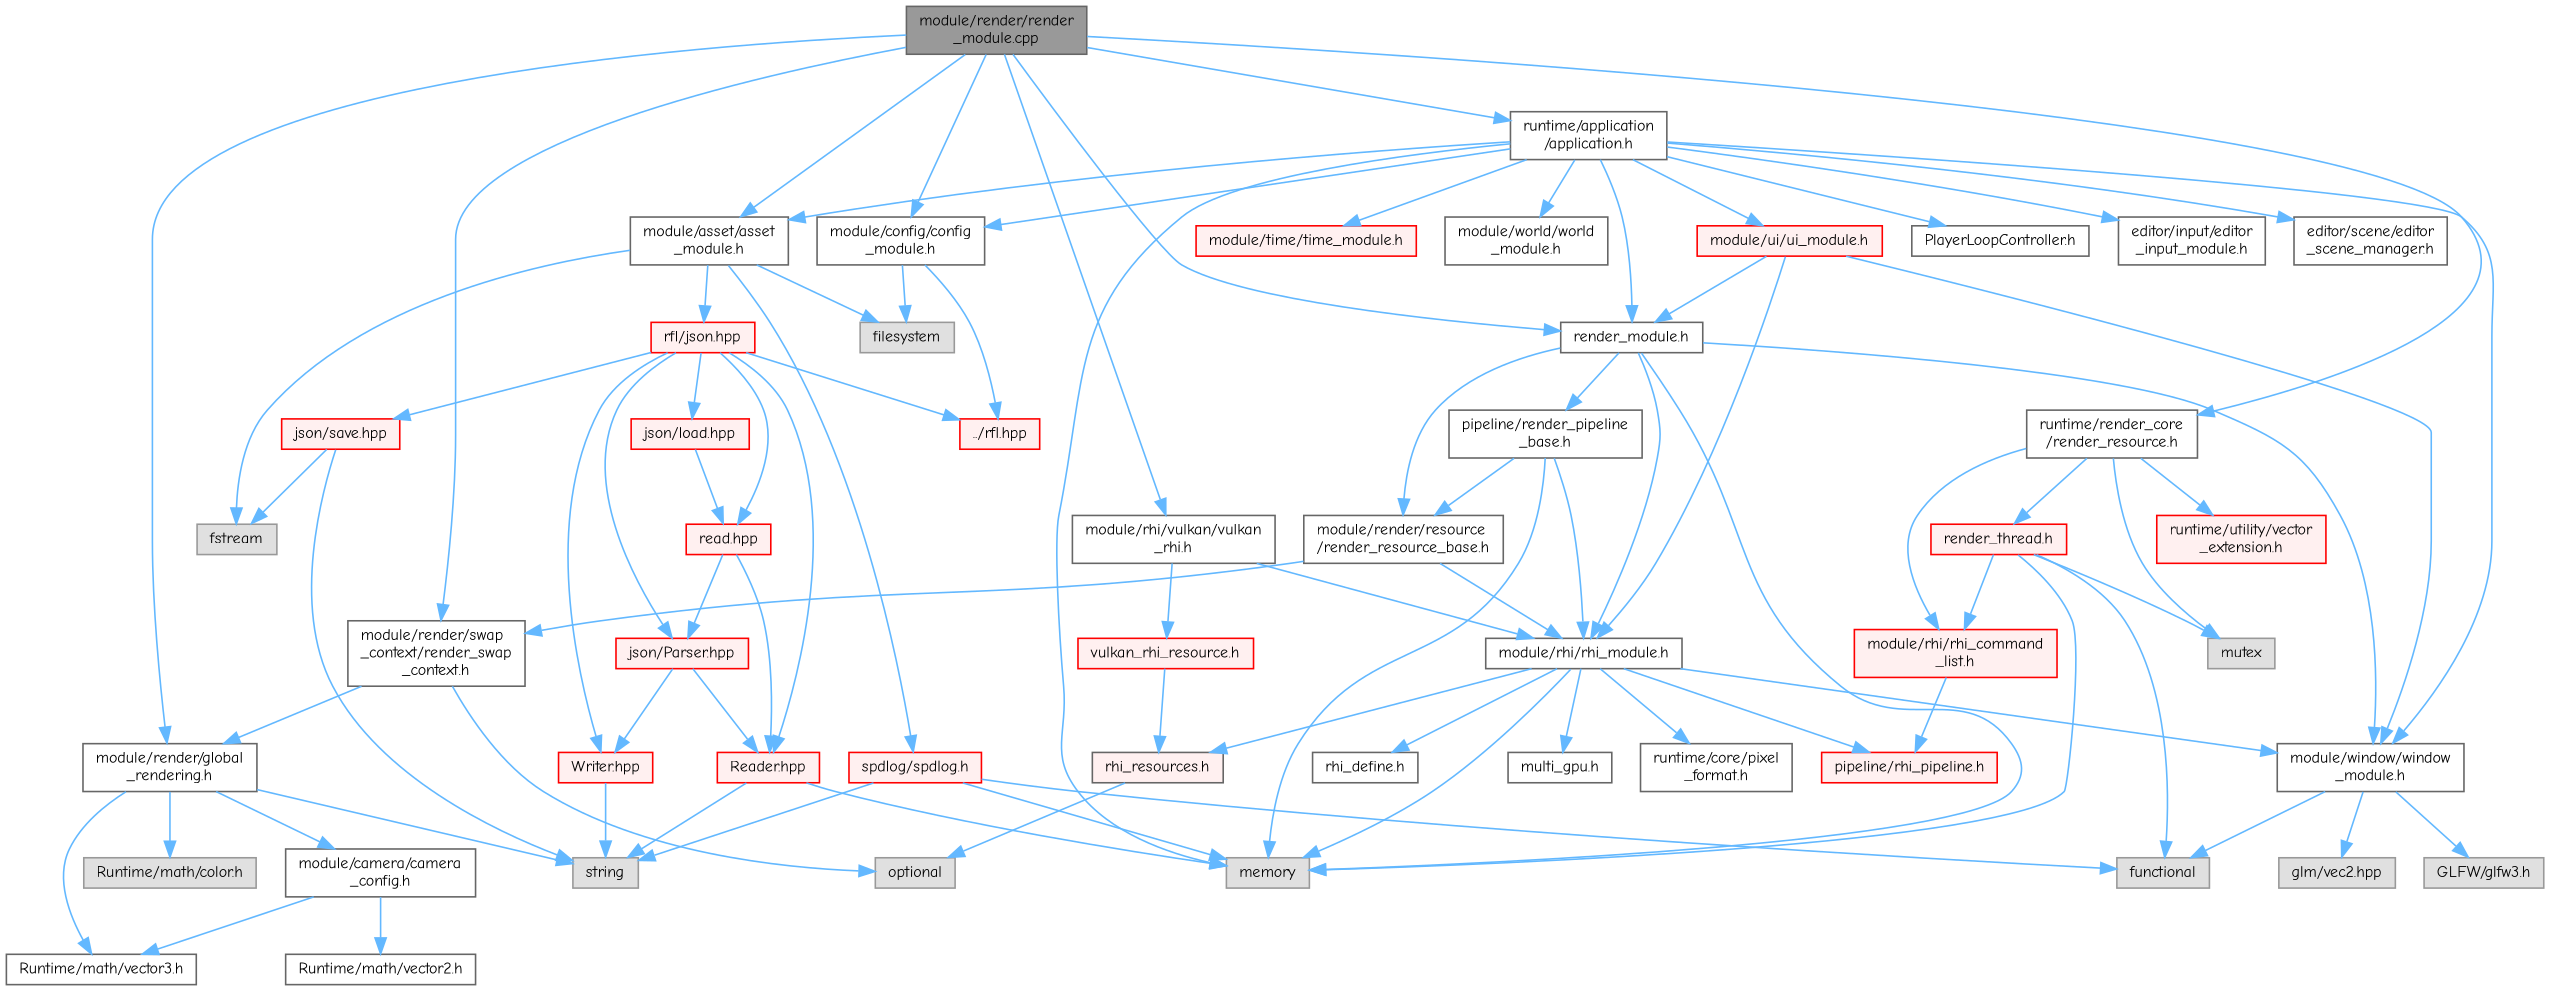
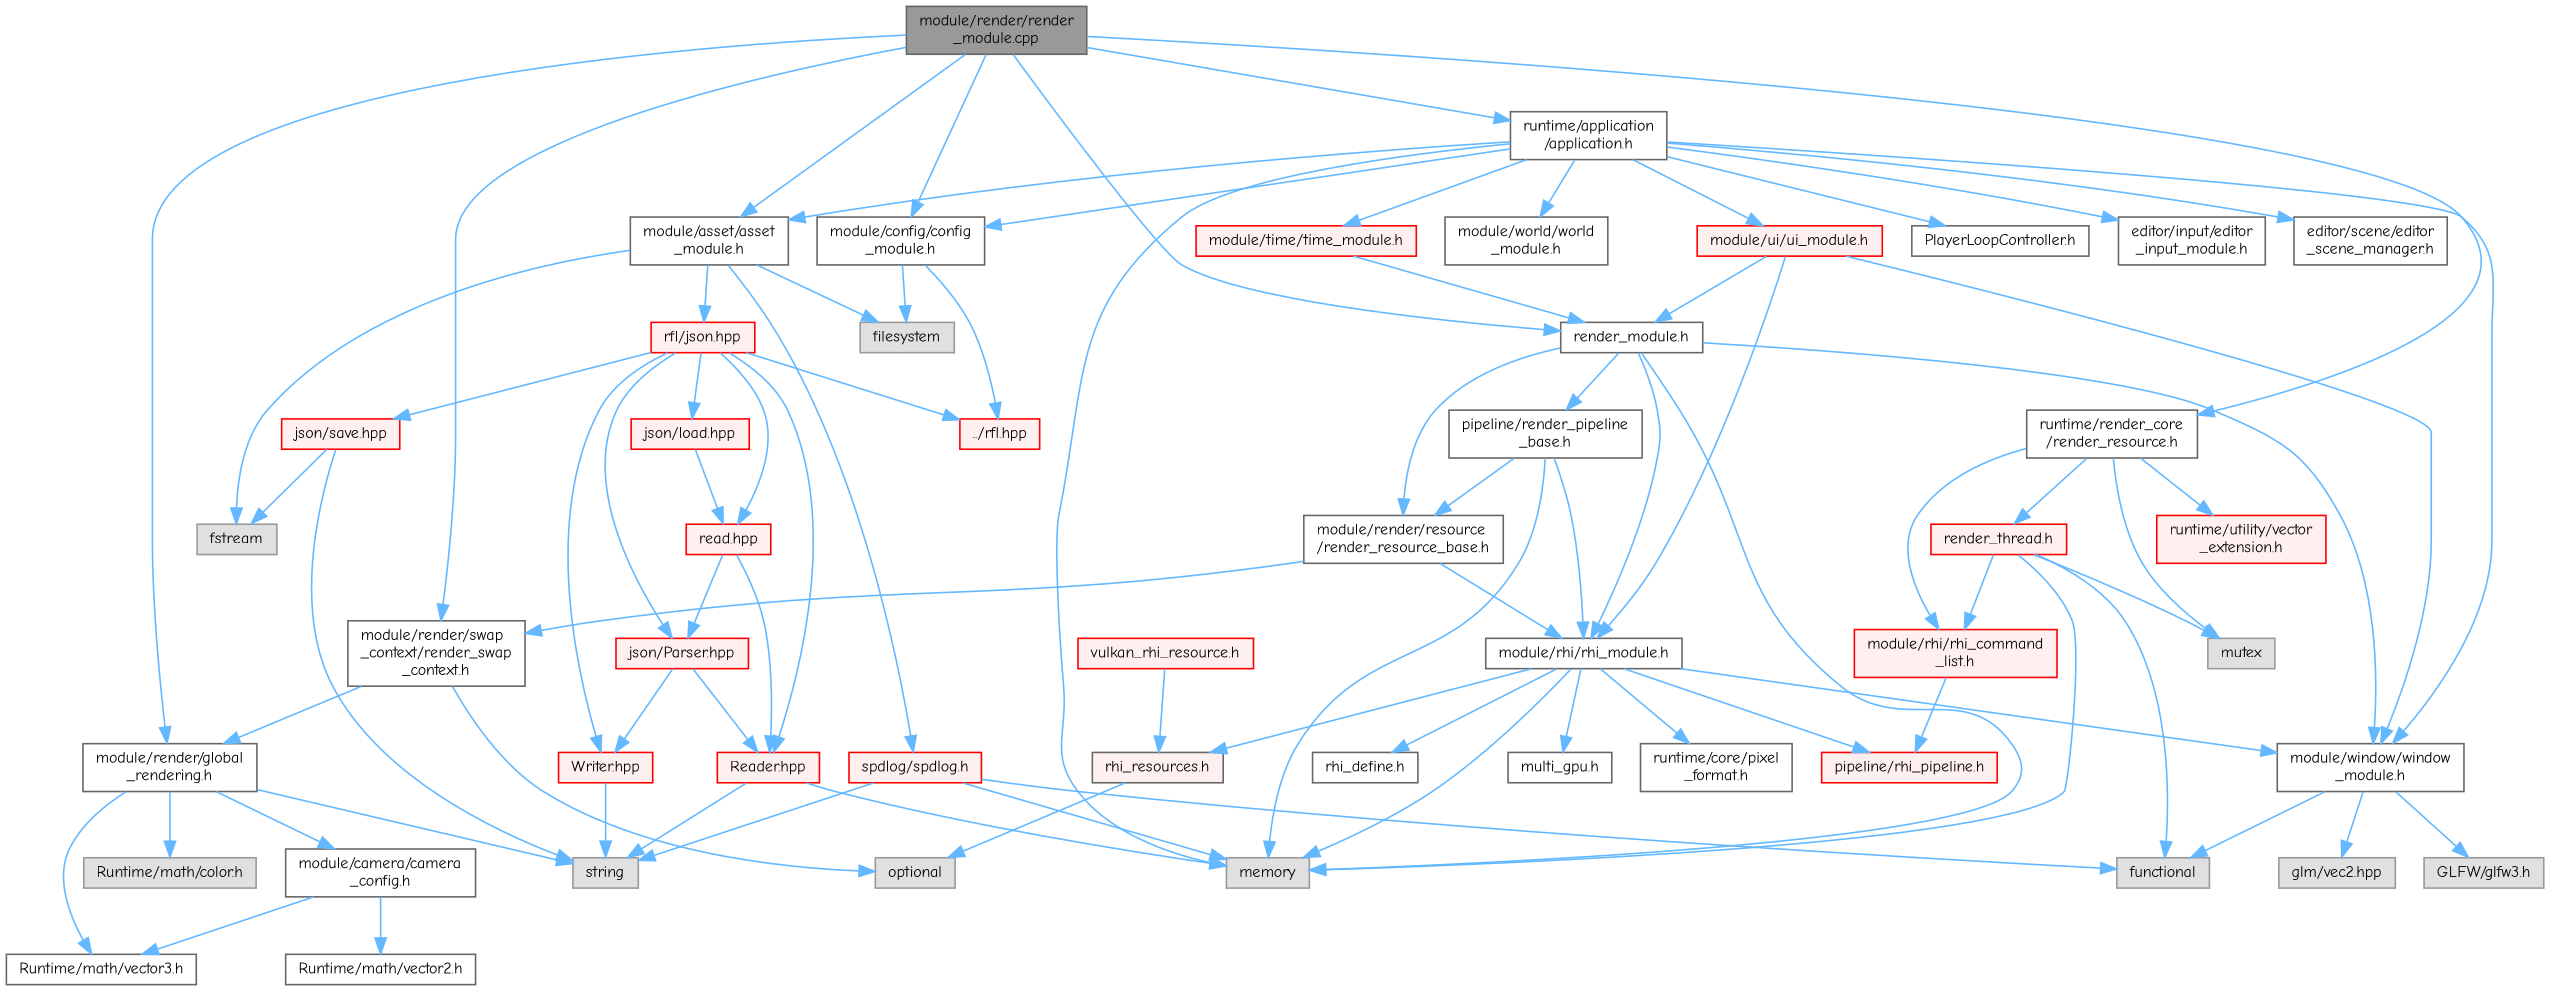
(1625, 231) -> (1461, 287)
(1174, 539) -> none
